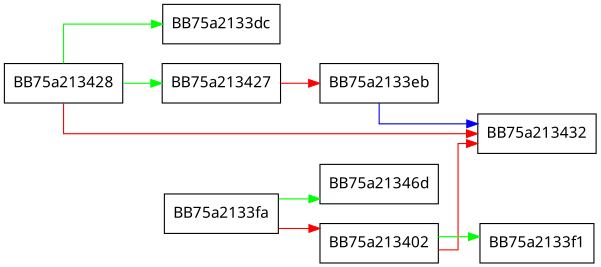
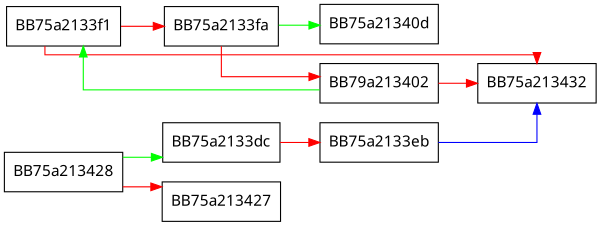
none -> (137, 26)
(137, 83) -> (137, 187)
(295, 83) -> (294, 142)
(250, 134) -> (287, 55)
(379, 184) -> (379, 24)
(379, 243) -> (379, 83)
